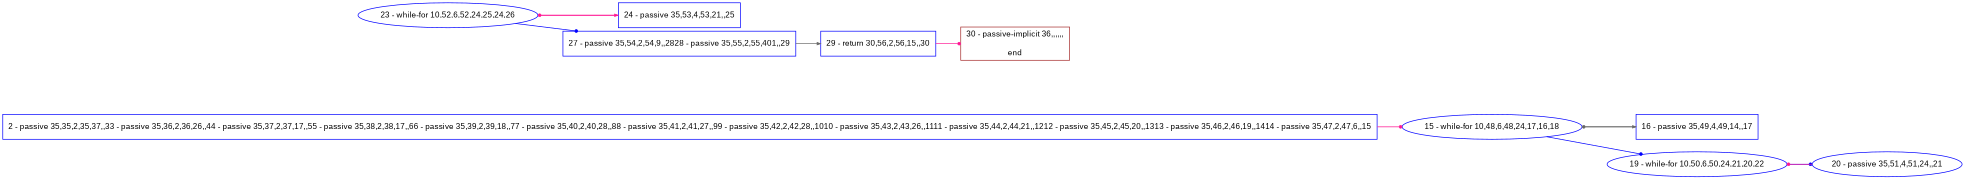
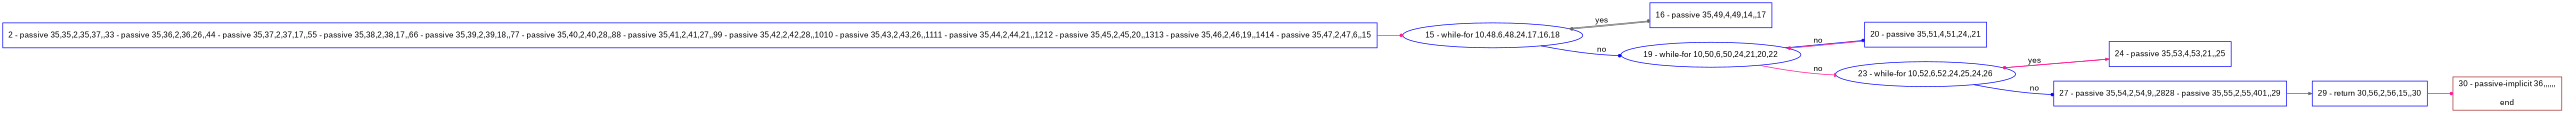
none -> (1796, 71)
(1607, 127) -> (1607, 25)
(1887, 164) -> (1926, 35)
(1962, 164) -> (1818, 41)
